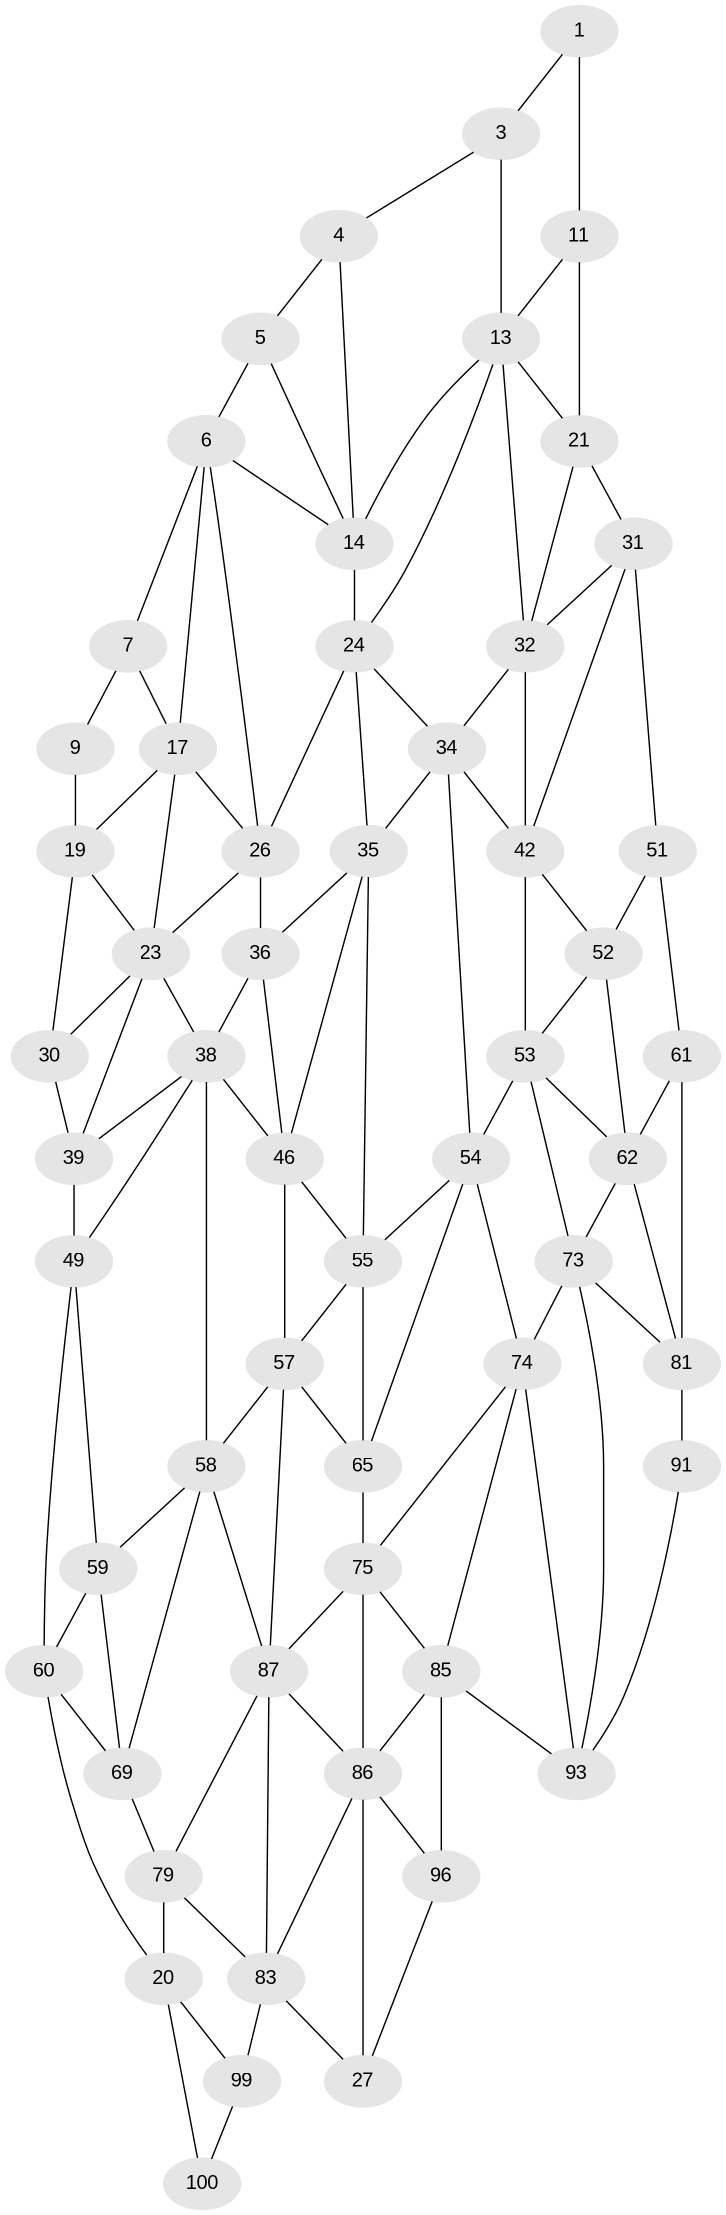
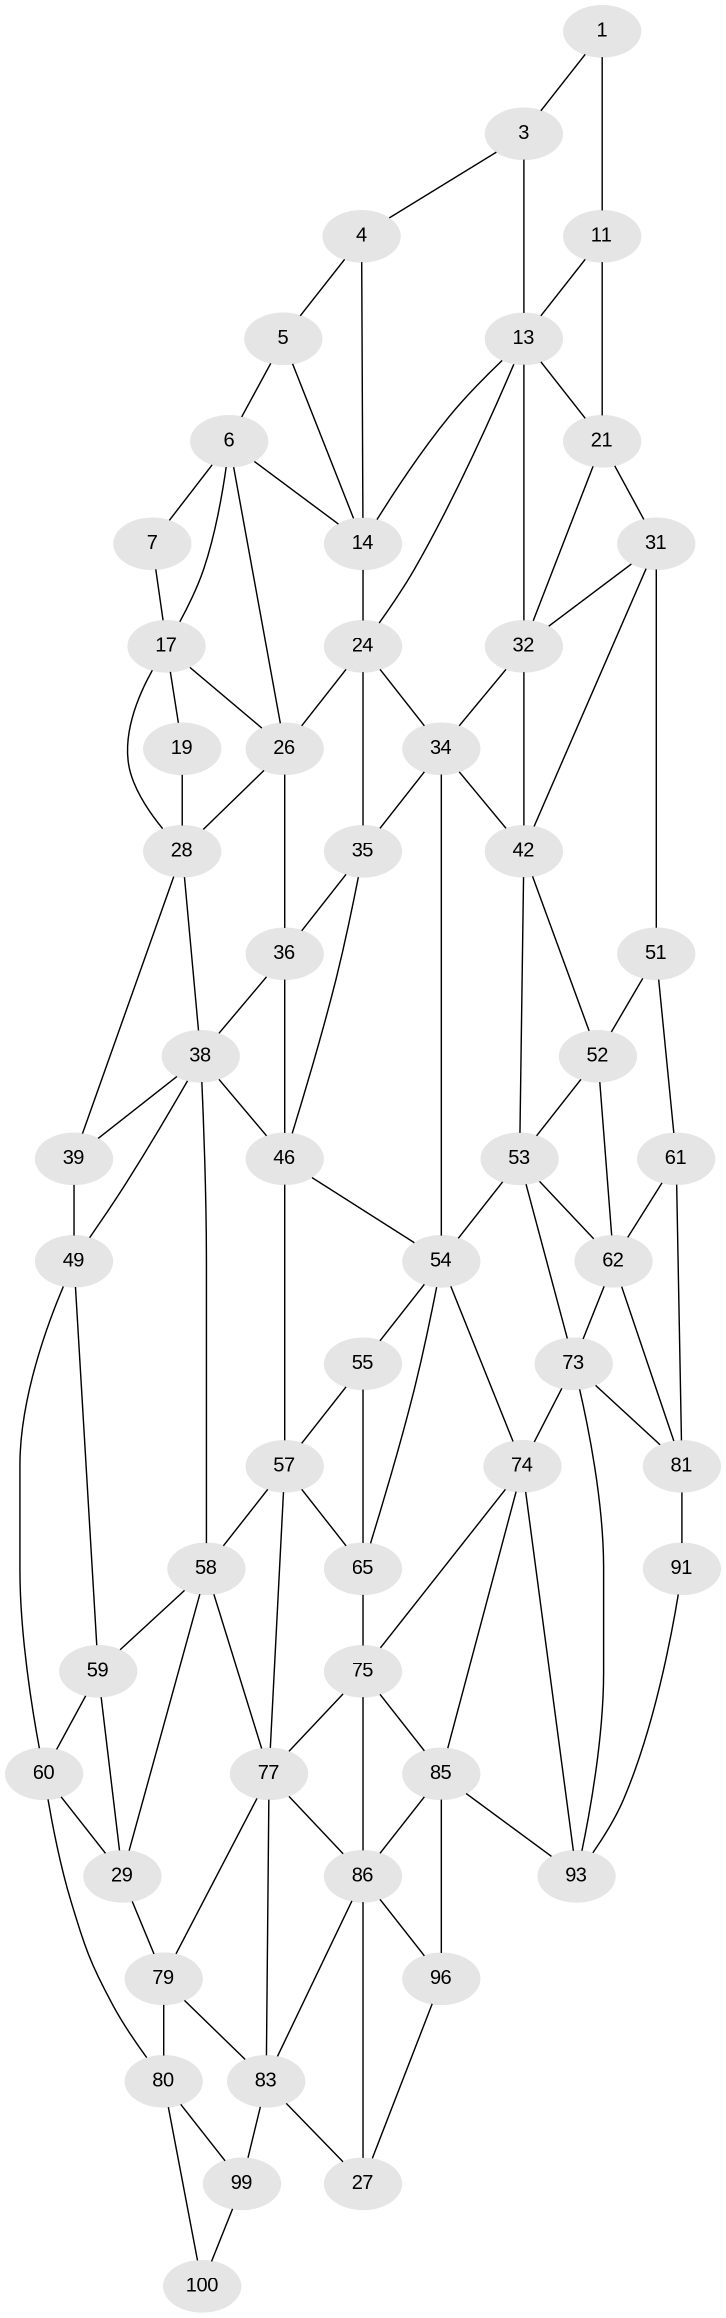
(75, 749) -> none
(151, 954) -> (182, 851)
(50, 1056) -> none
(366, 1056) -> none
(324, 1210) -> (363, 1210)
(269, 1671) -> (269, 1774)
(122, 1774) -> (122, 1876)
(164, 1979) -> (164, 2081)
